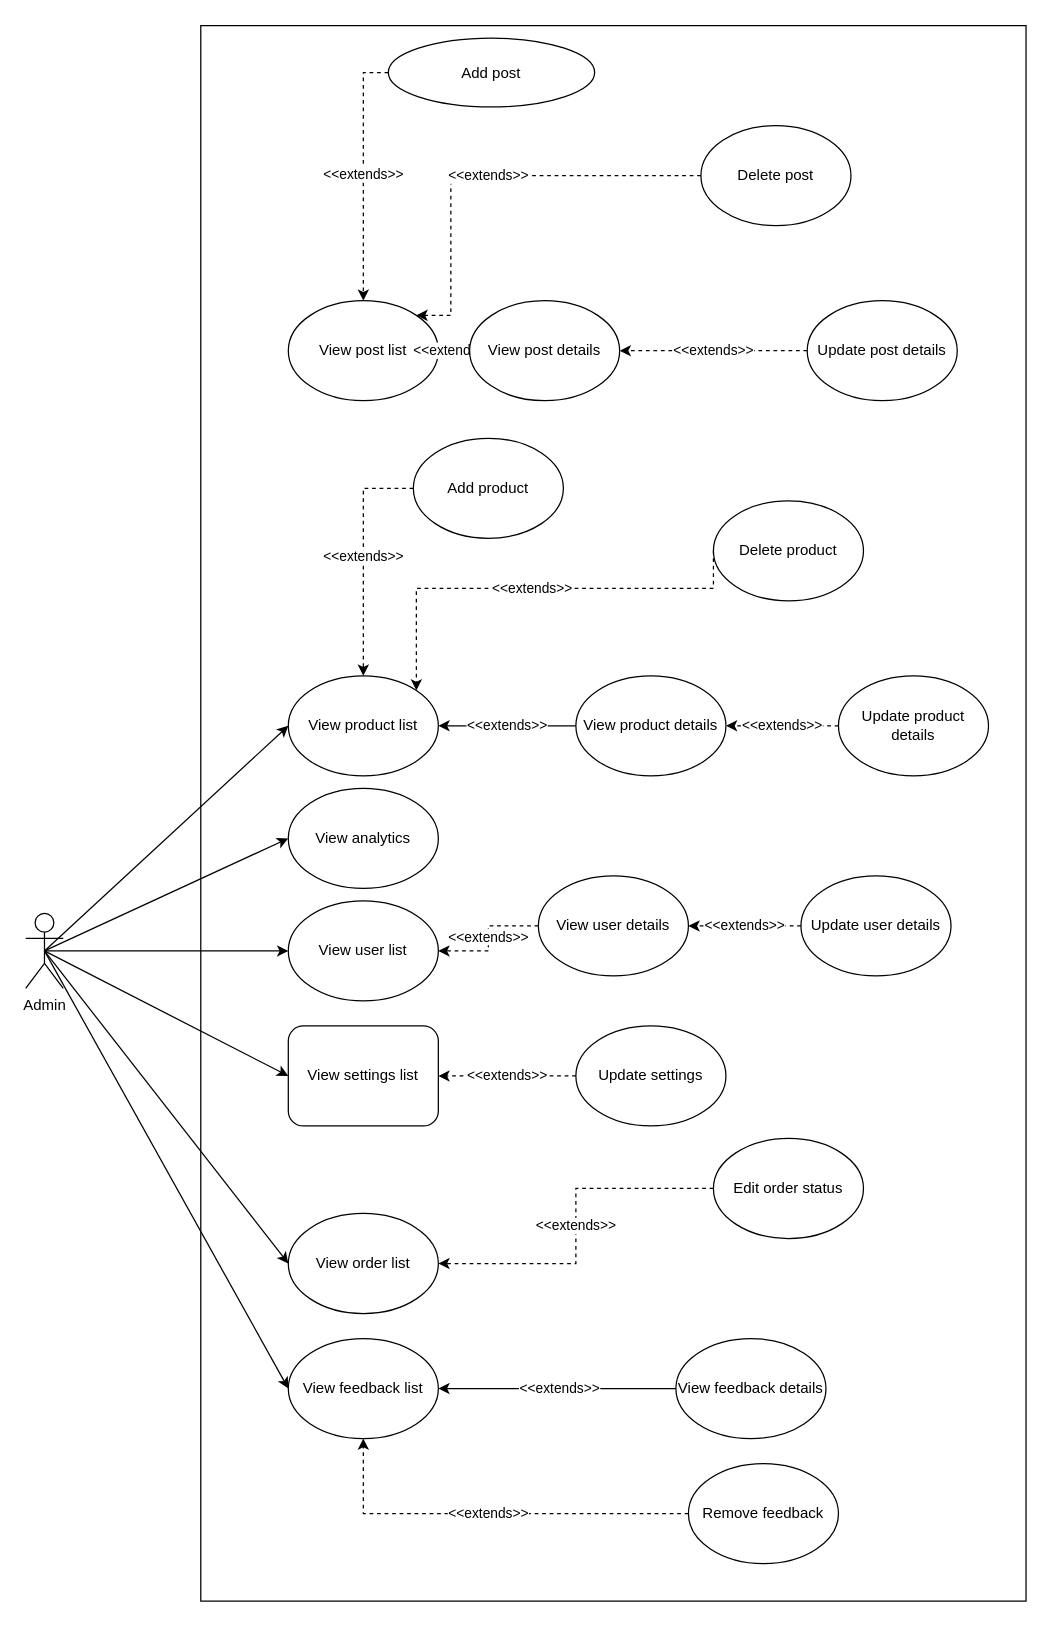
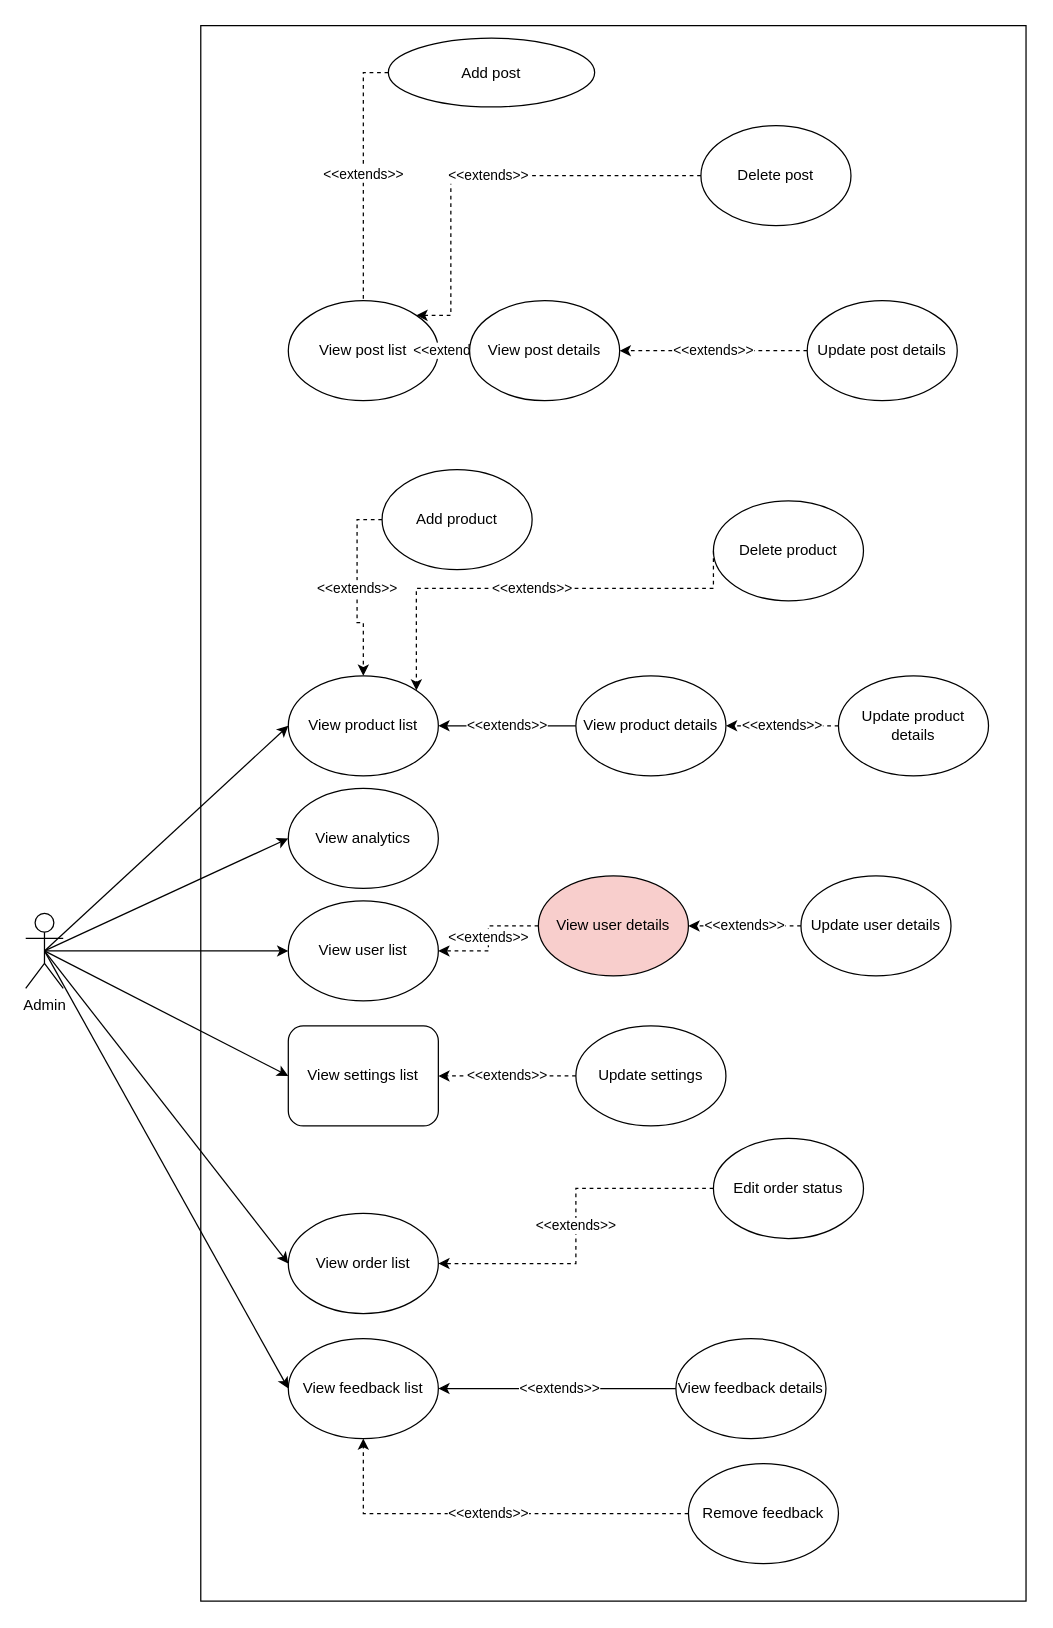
(363, 291) -> (363, 295)
(488, 488) -> (457, 519)
(613, 926) -> (613, 926)
